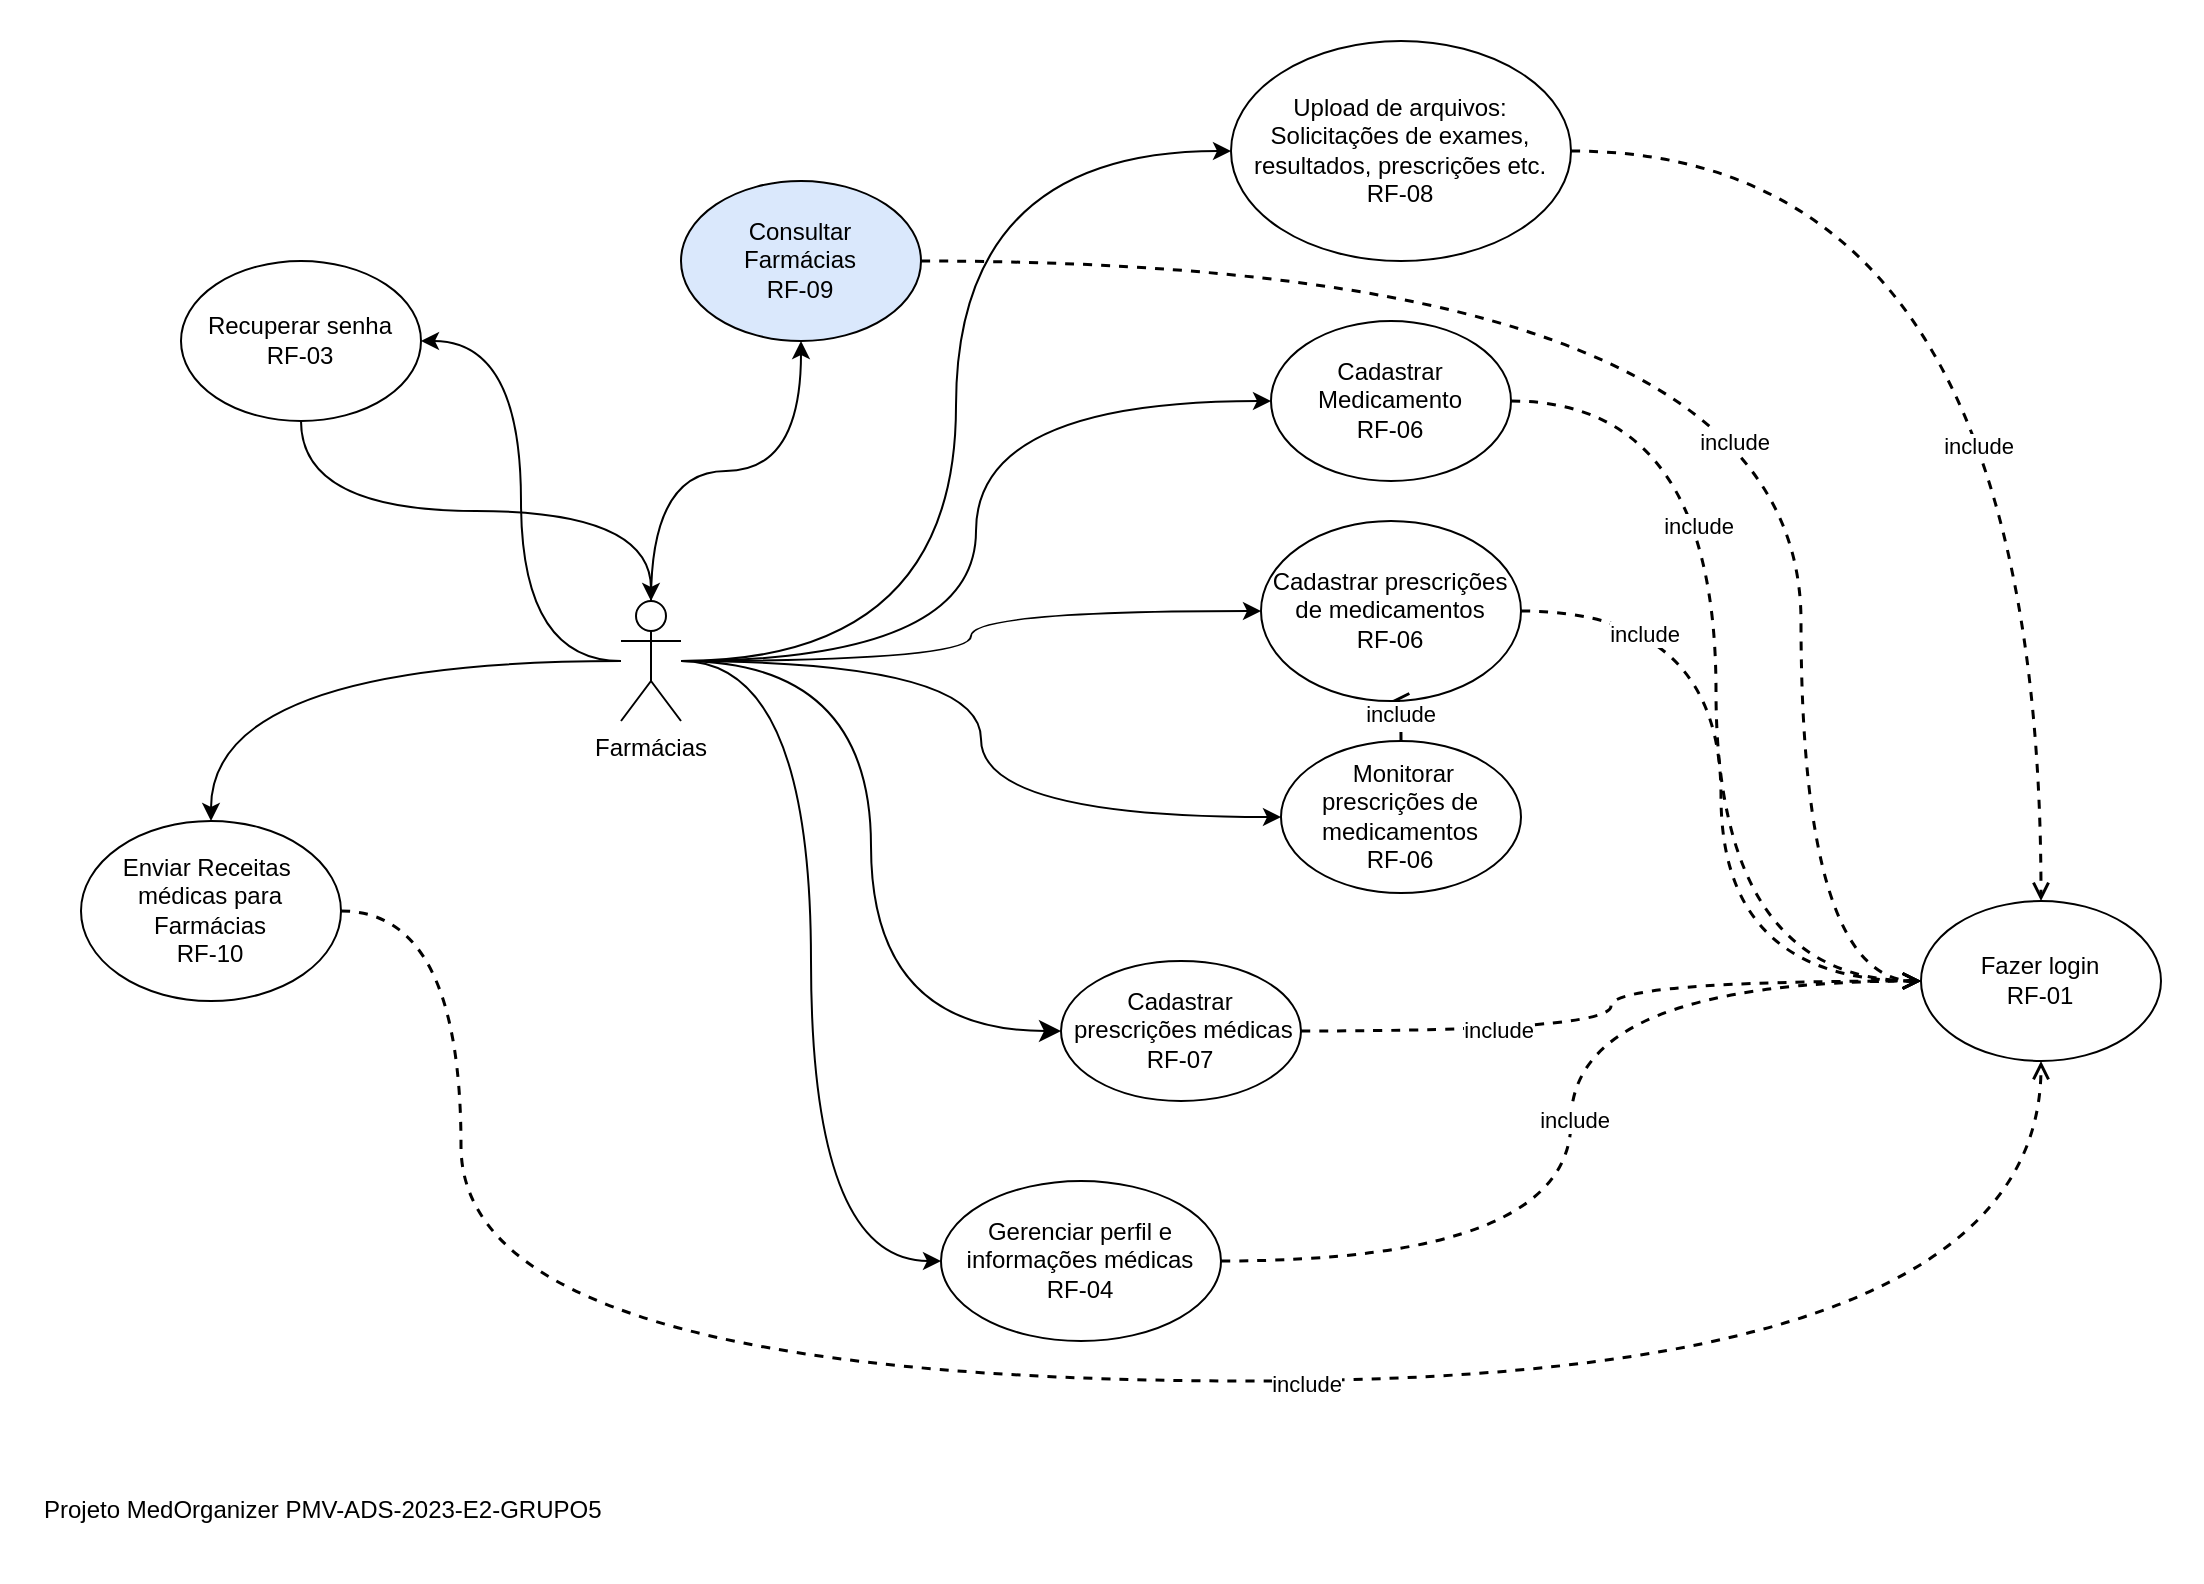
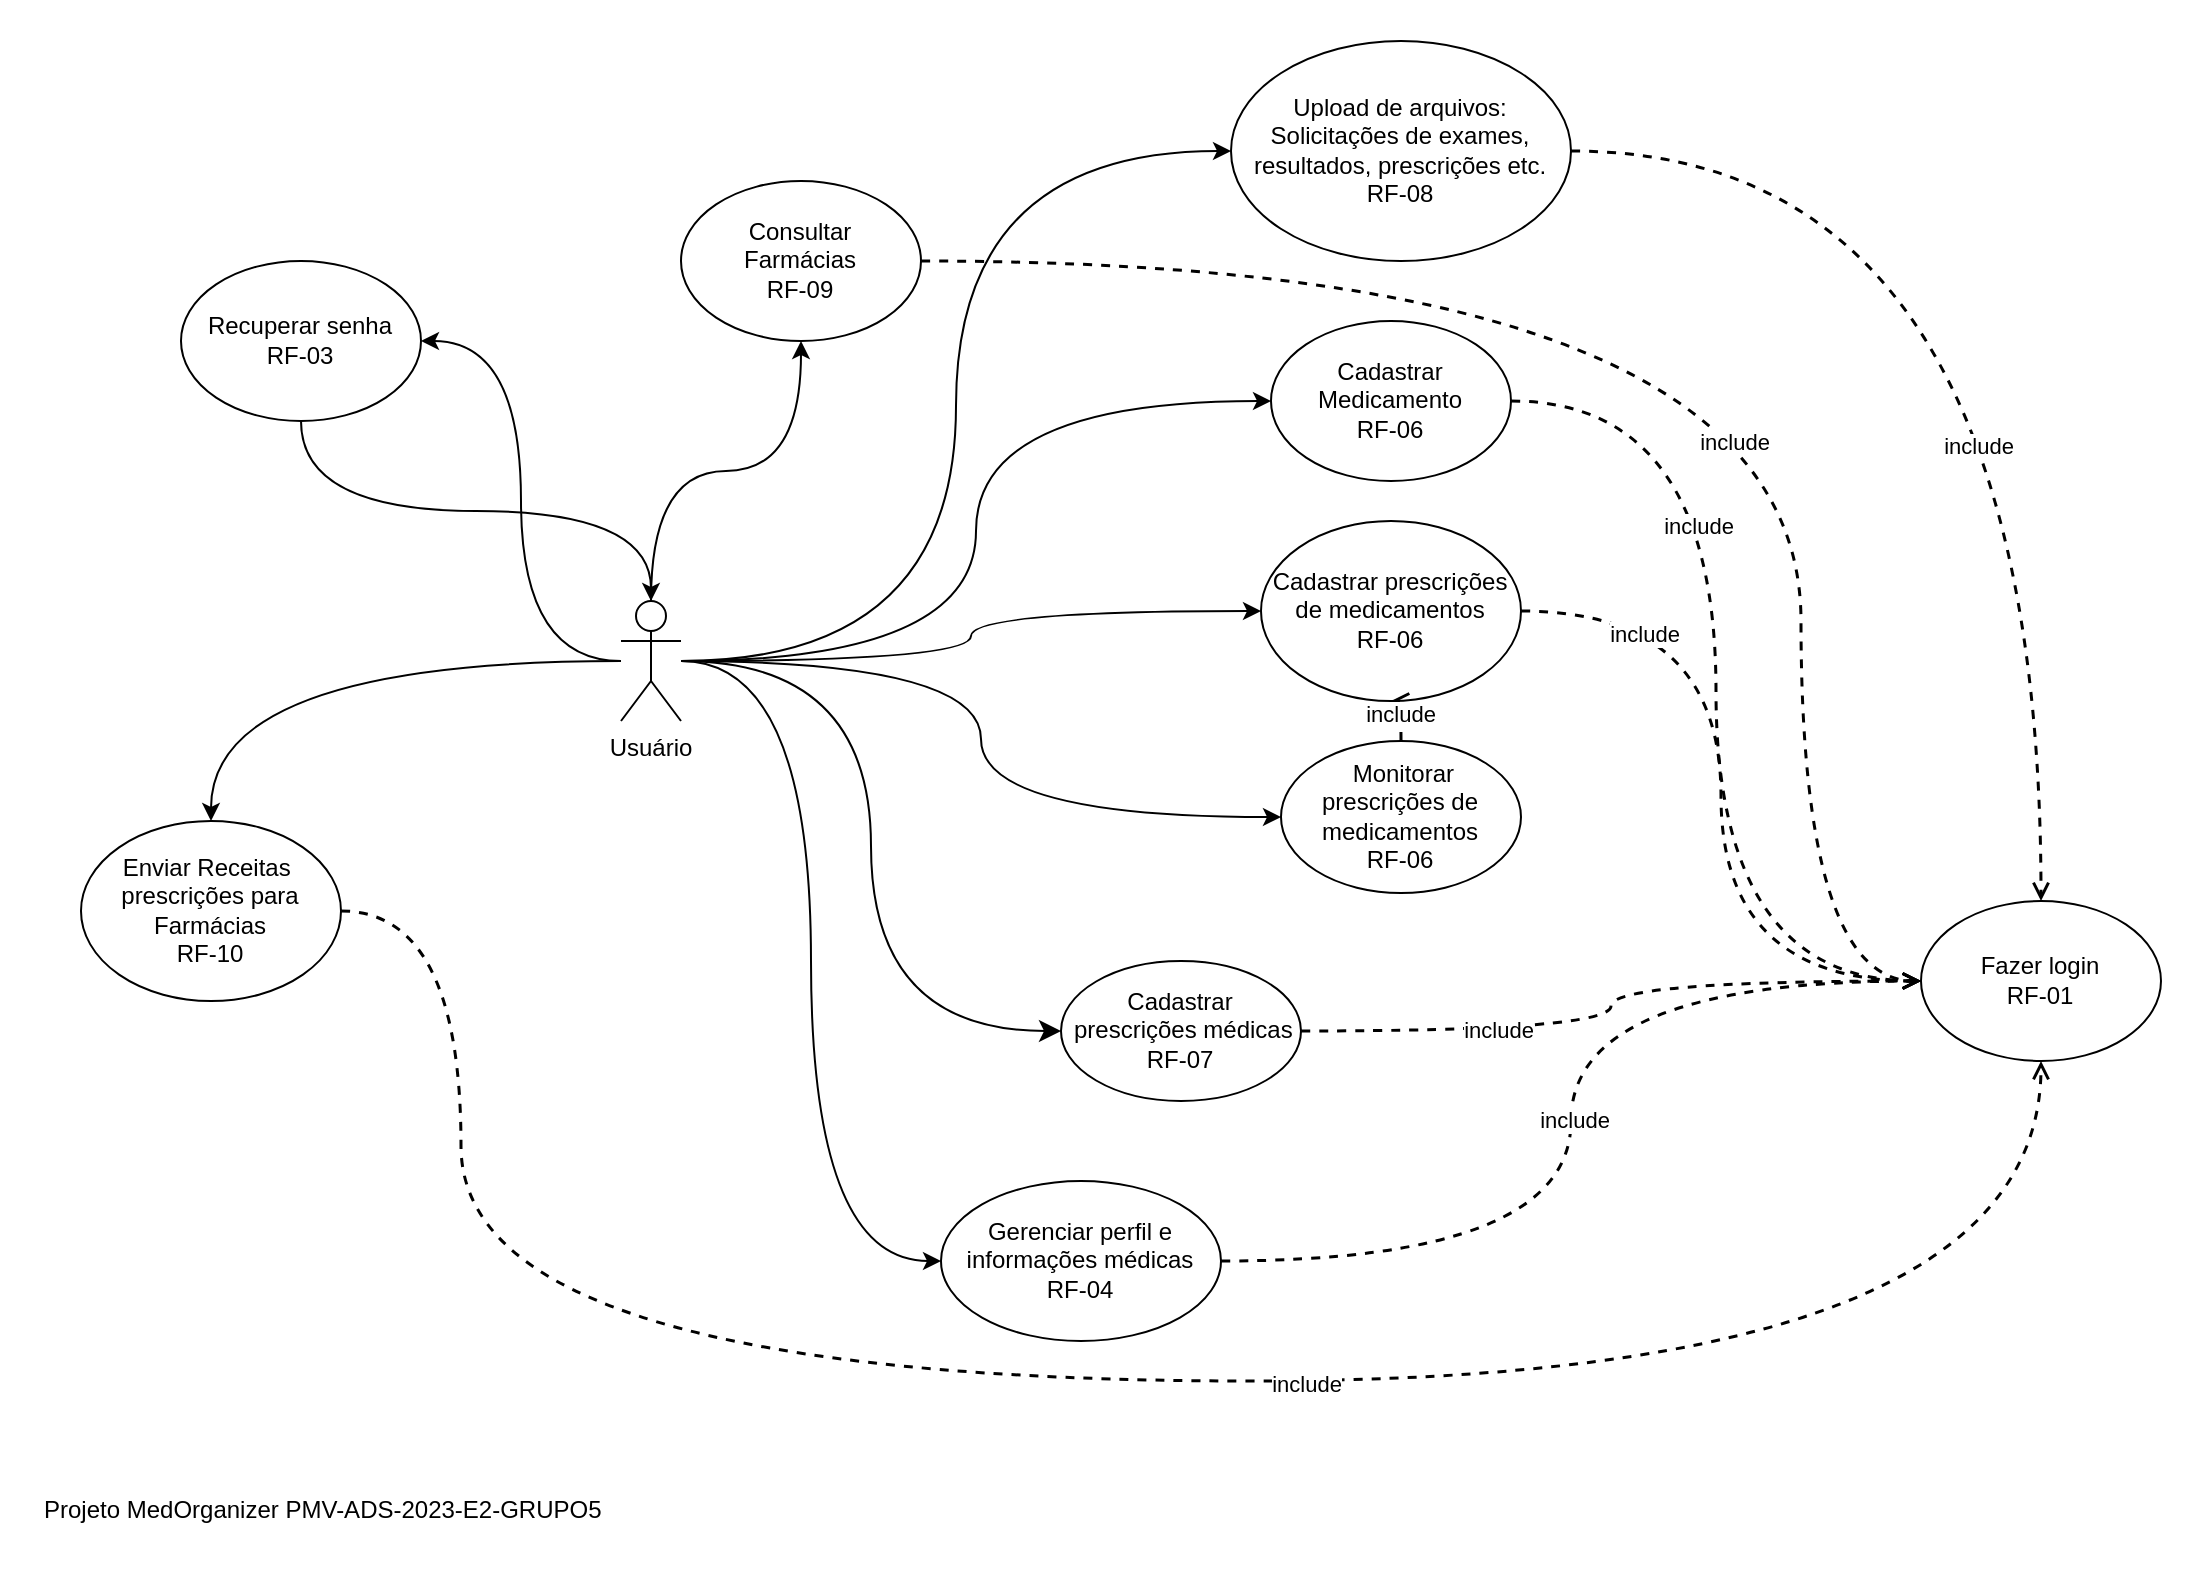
(801, 261) -> (801, 261)
(652, 749) -> (652, 749)
(211, 911) -> (211, 911)
